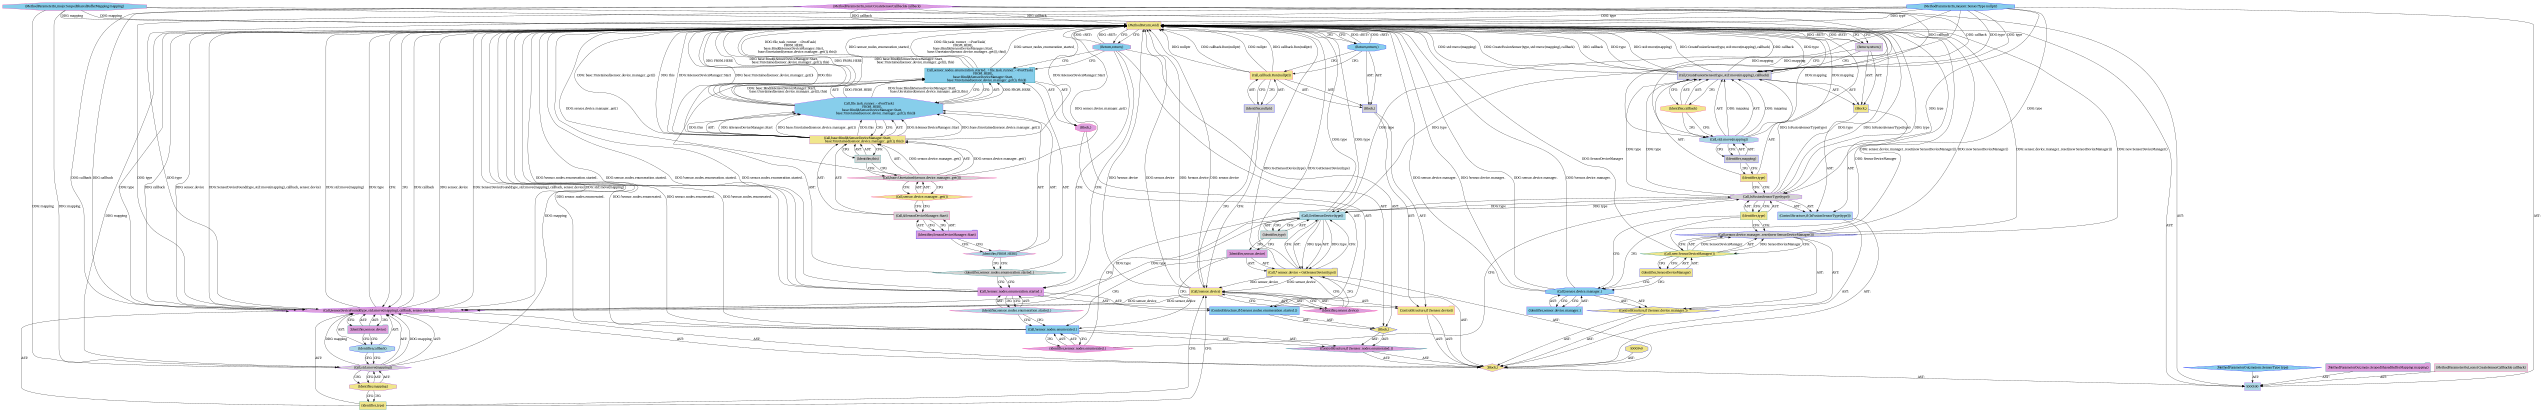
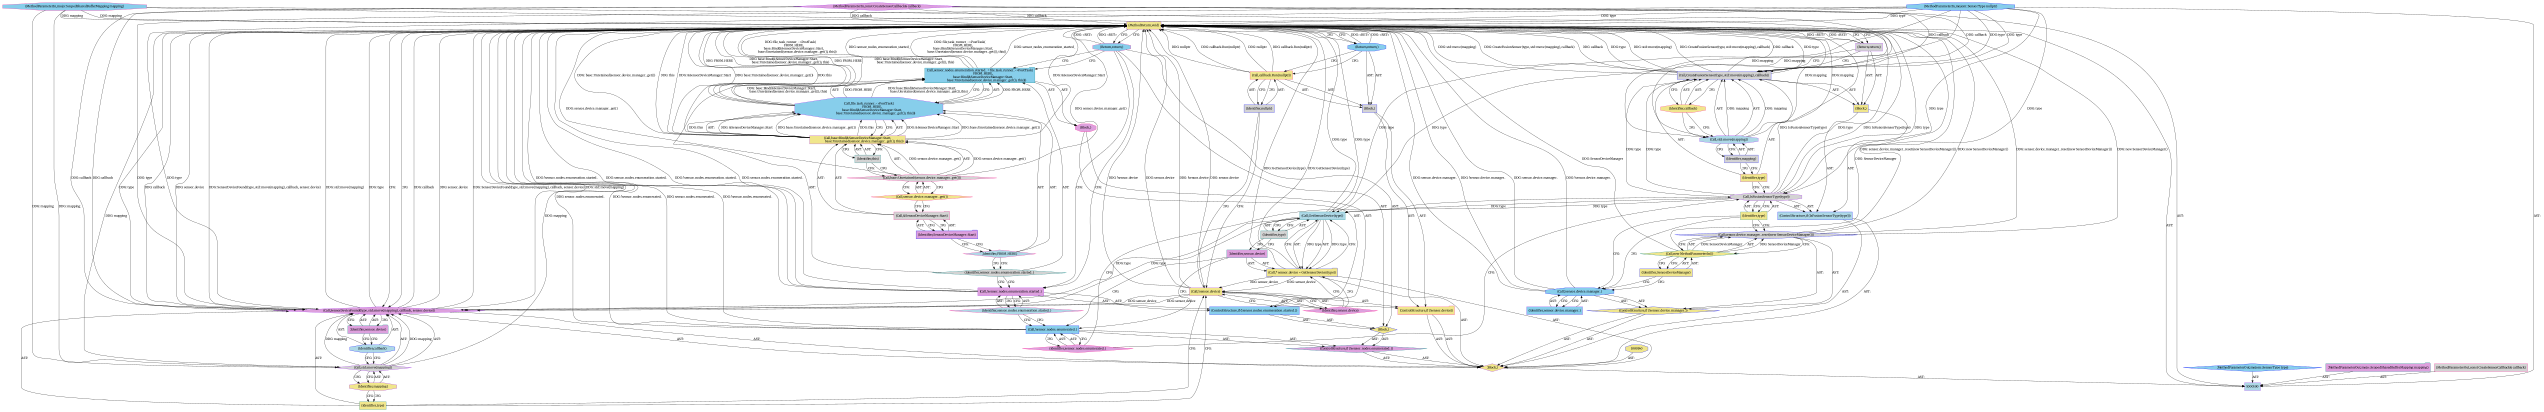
(1690, 254) -> (1690, 254)
(1637, 349) -> (1637, 349)
